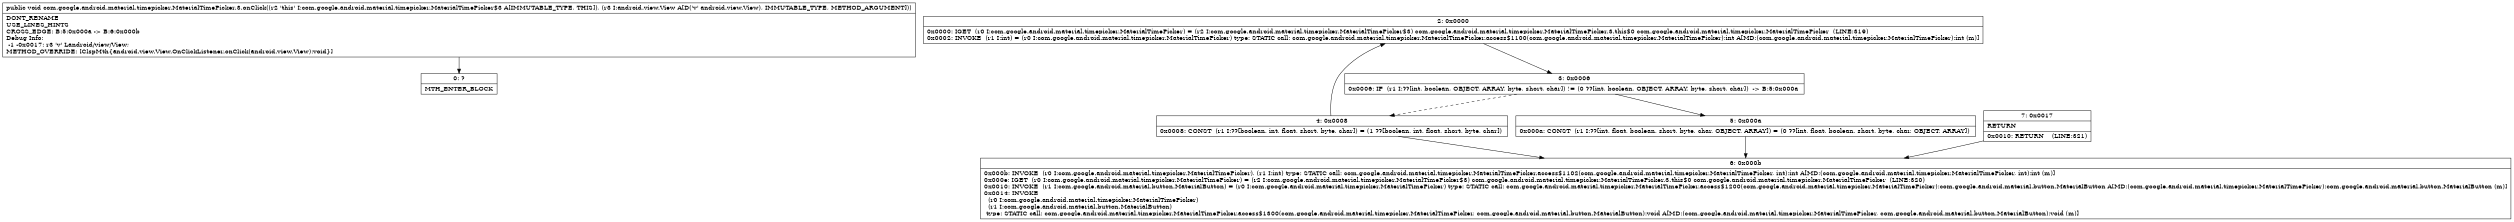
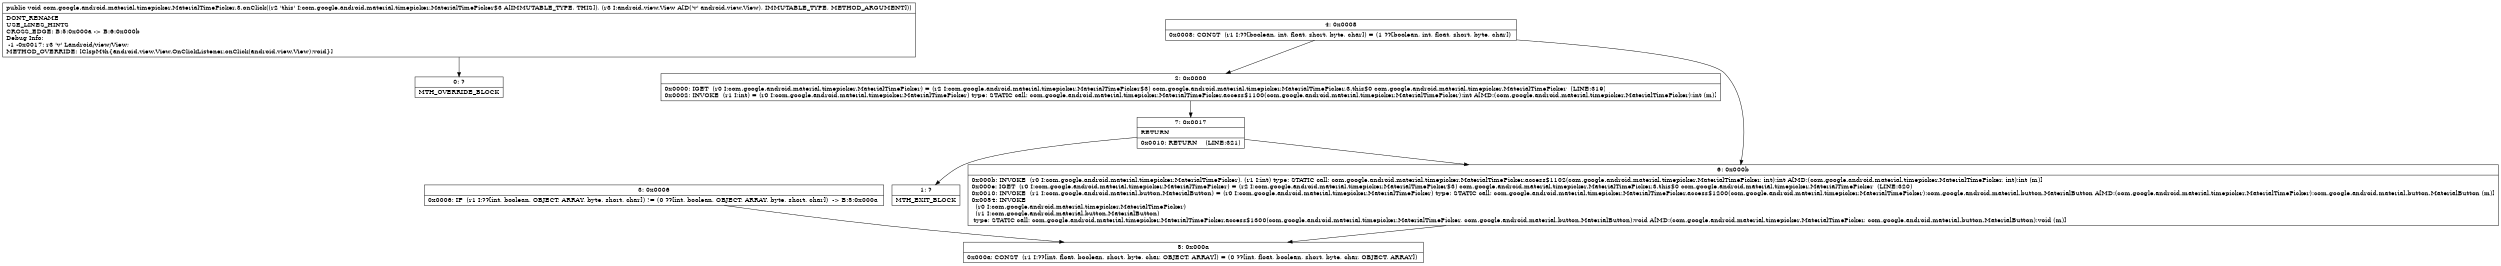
(1516, 58) -> (1191, 107)
(459, 89) -> (459, 92)
(1455, 105) -> none
(1746, 145) -> (1369, 234)
(1013, 193) -> (1001, 200)
none -> (926, 195)
